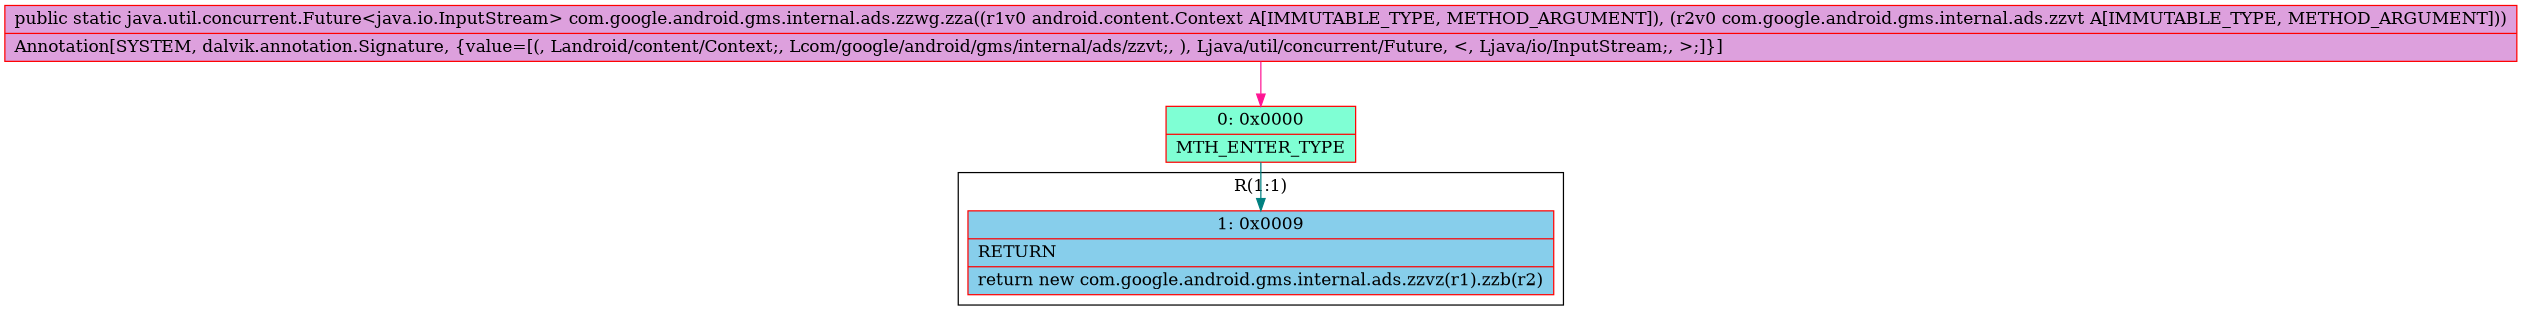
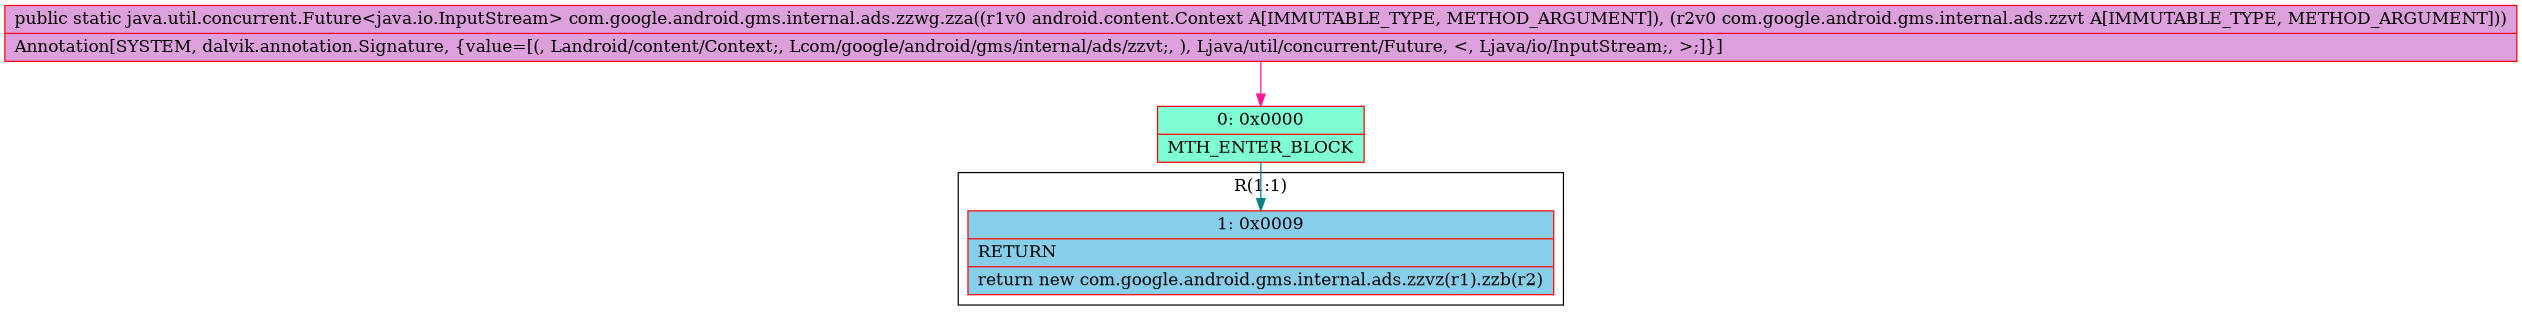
(1261, 148) -> (1261, 148)
